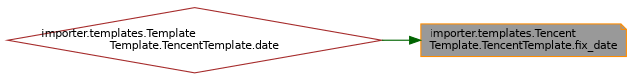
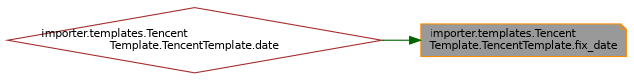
(195, 40) -> (195, 40)
